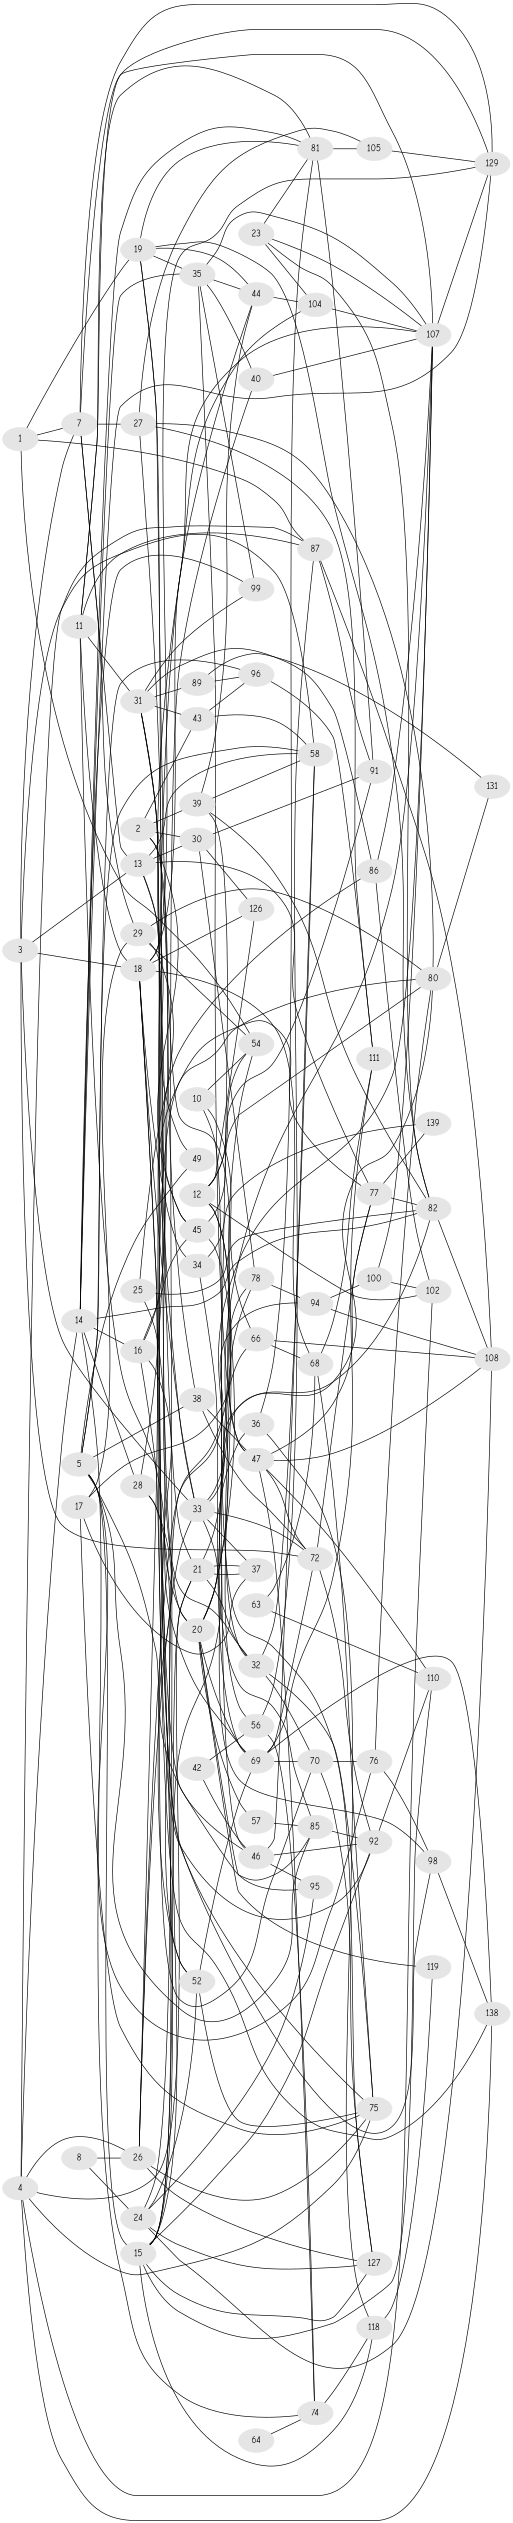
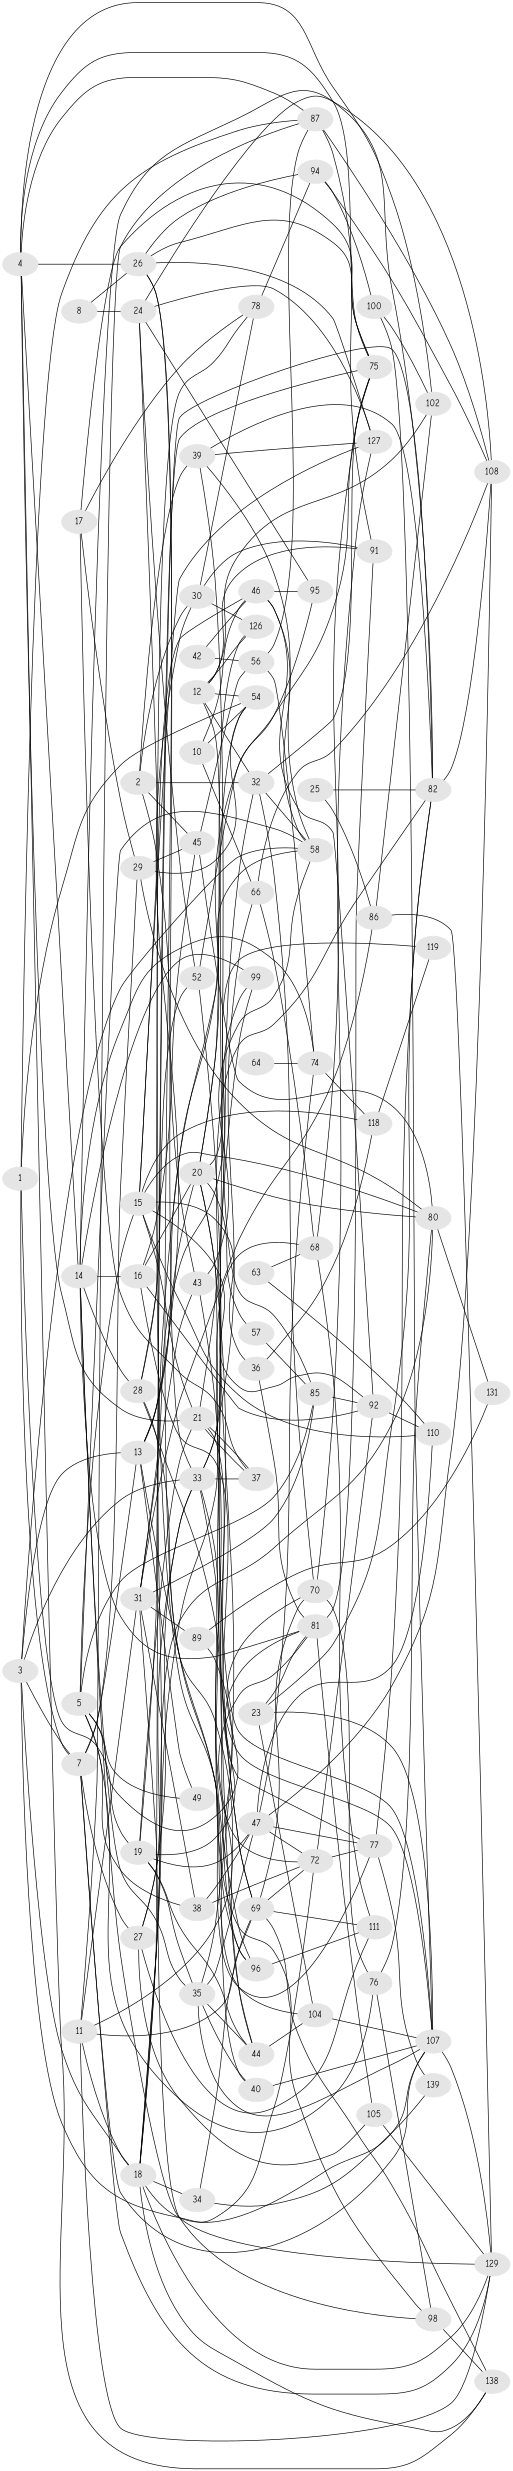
(414, 604) -> (475, 1559)
(105, 870) -> (212, 1606)
(161, 1638) -> none
